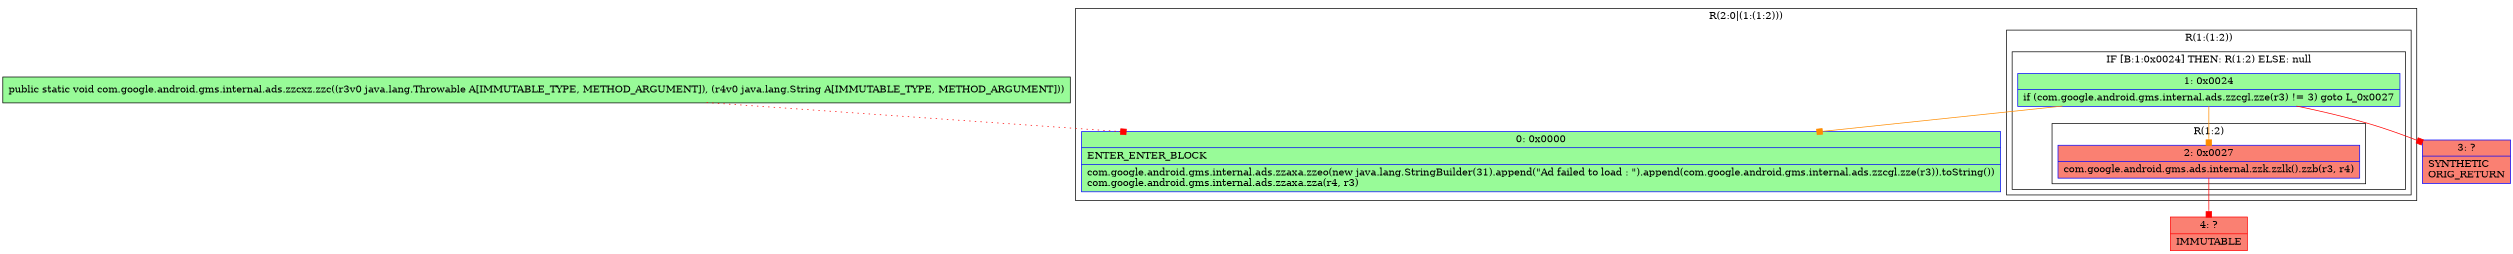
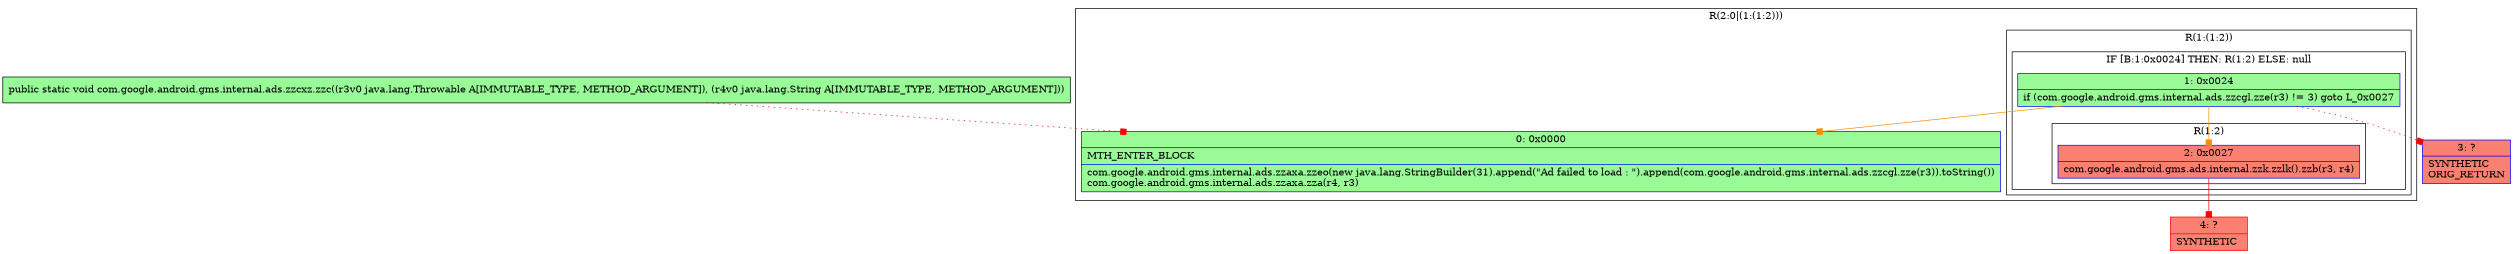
(2351, 119) -> (2351, 119)
(1147, 156) -> (1141, 156)
(2209, 242) -> (2207, 242)
